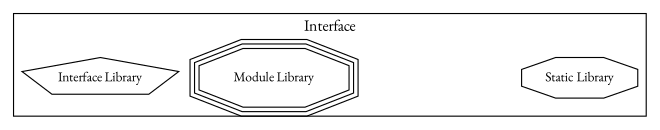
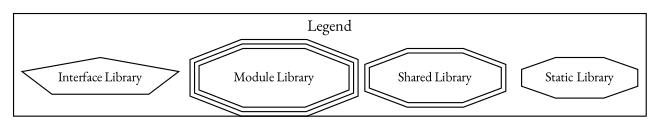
(330, 27) -> (330, 27)
none -> (435, 78)
